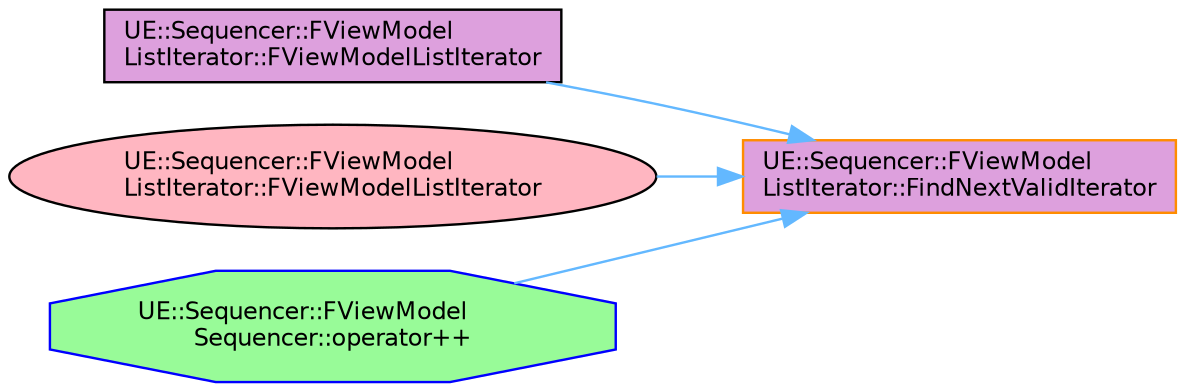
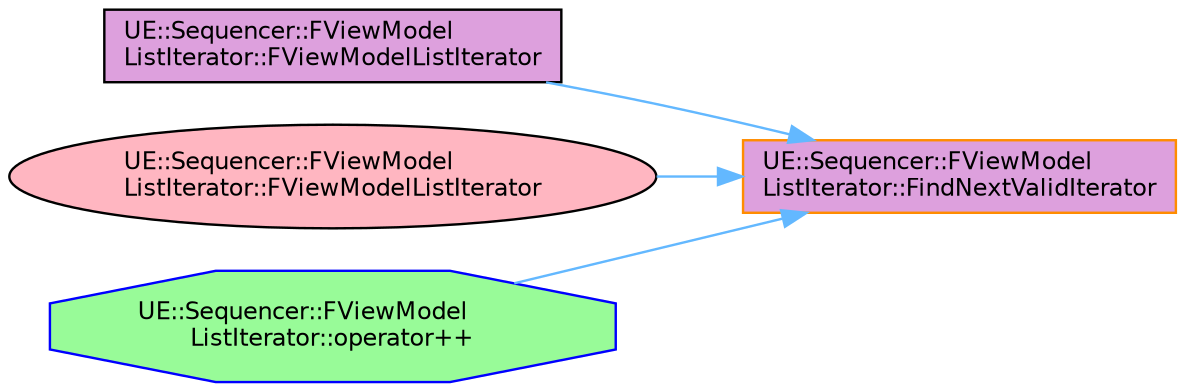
(333, 326) -> (333, 326)
